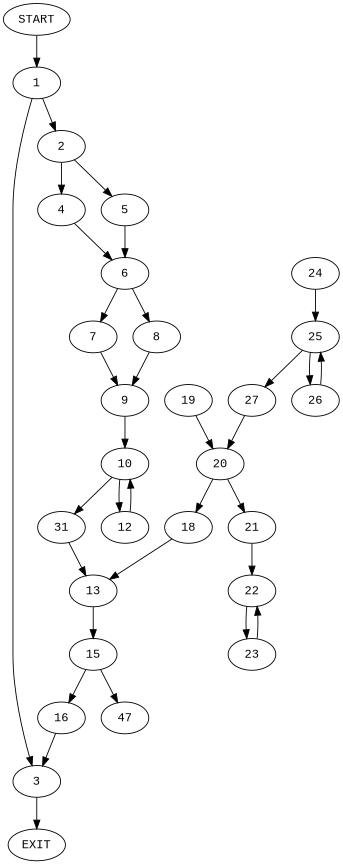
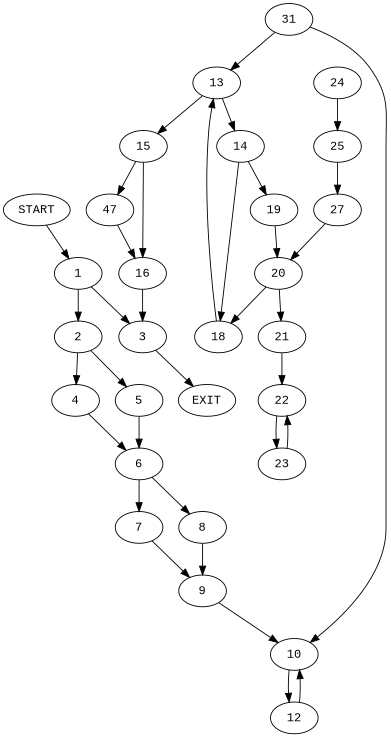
none -> (241, 146)
none -> (124, 238)
(315, 400) -> none
(96, 492) -> (386, 326)
